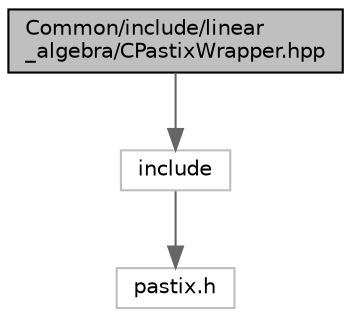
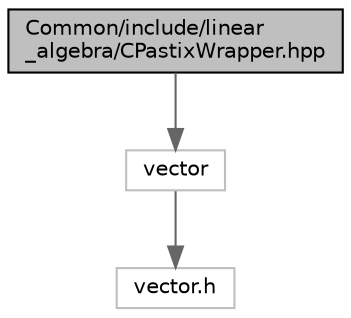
(176, 170) -> (176, 170)
(176, 288) -> (176, 288)
